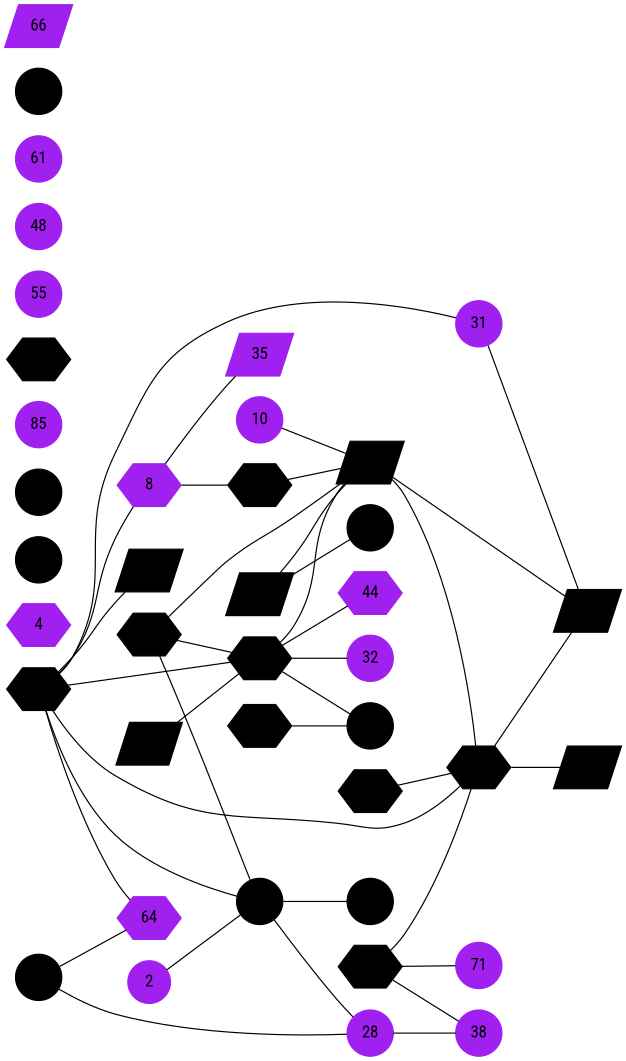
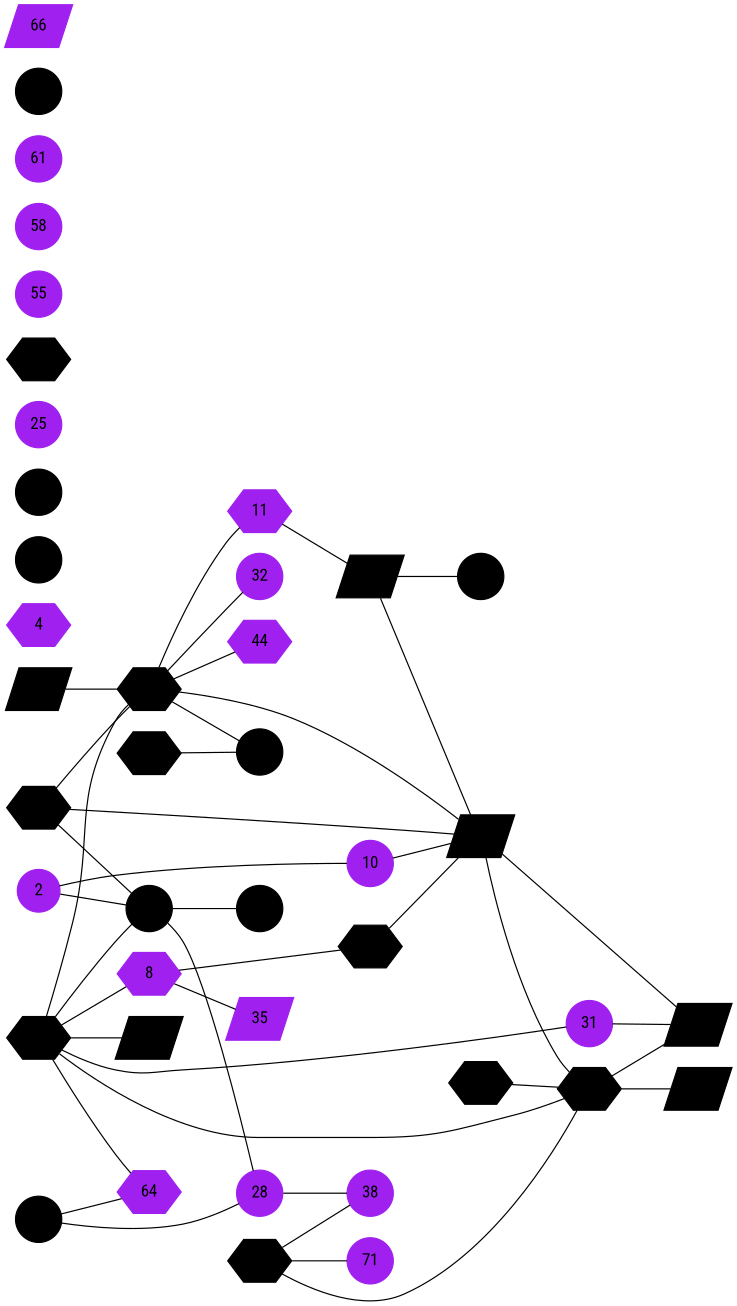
(39, 227) -> (39, 227)
(39, 425) -> (39, 425)
none -> (260, 511)
none -> (203, 868)
